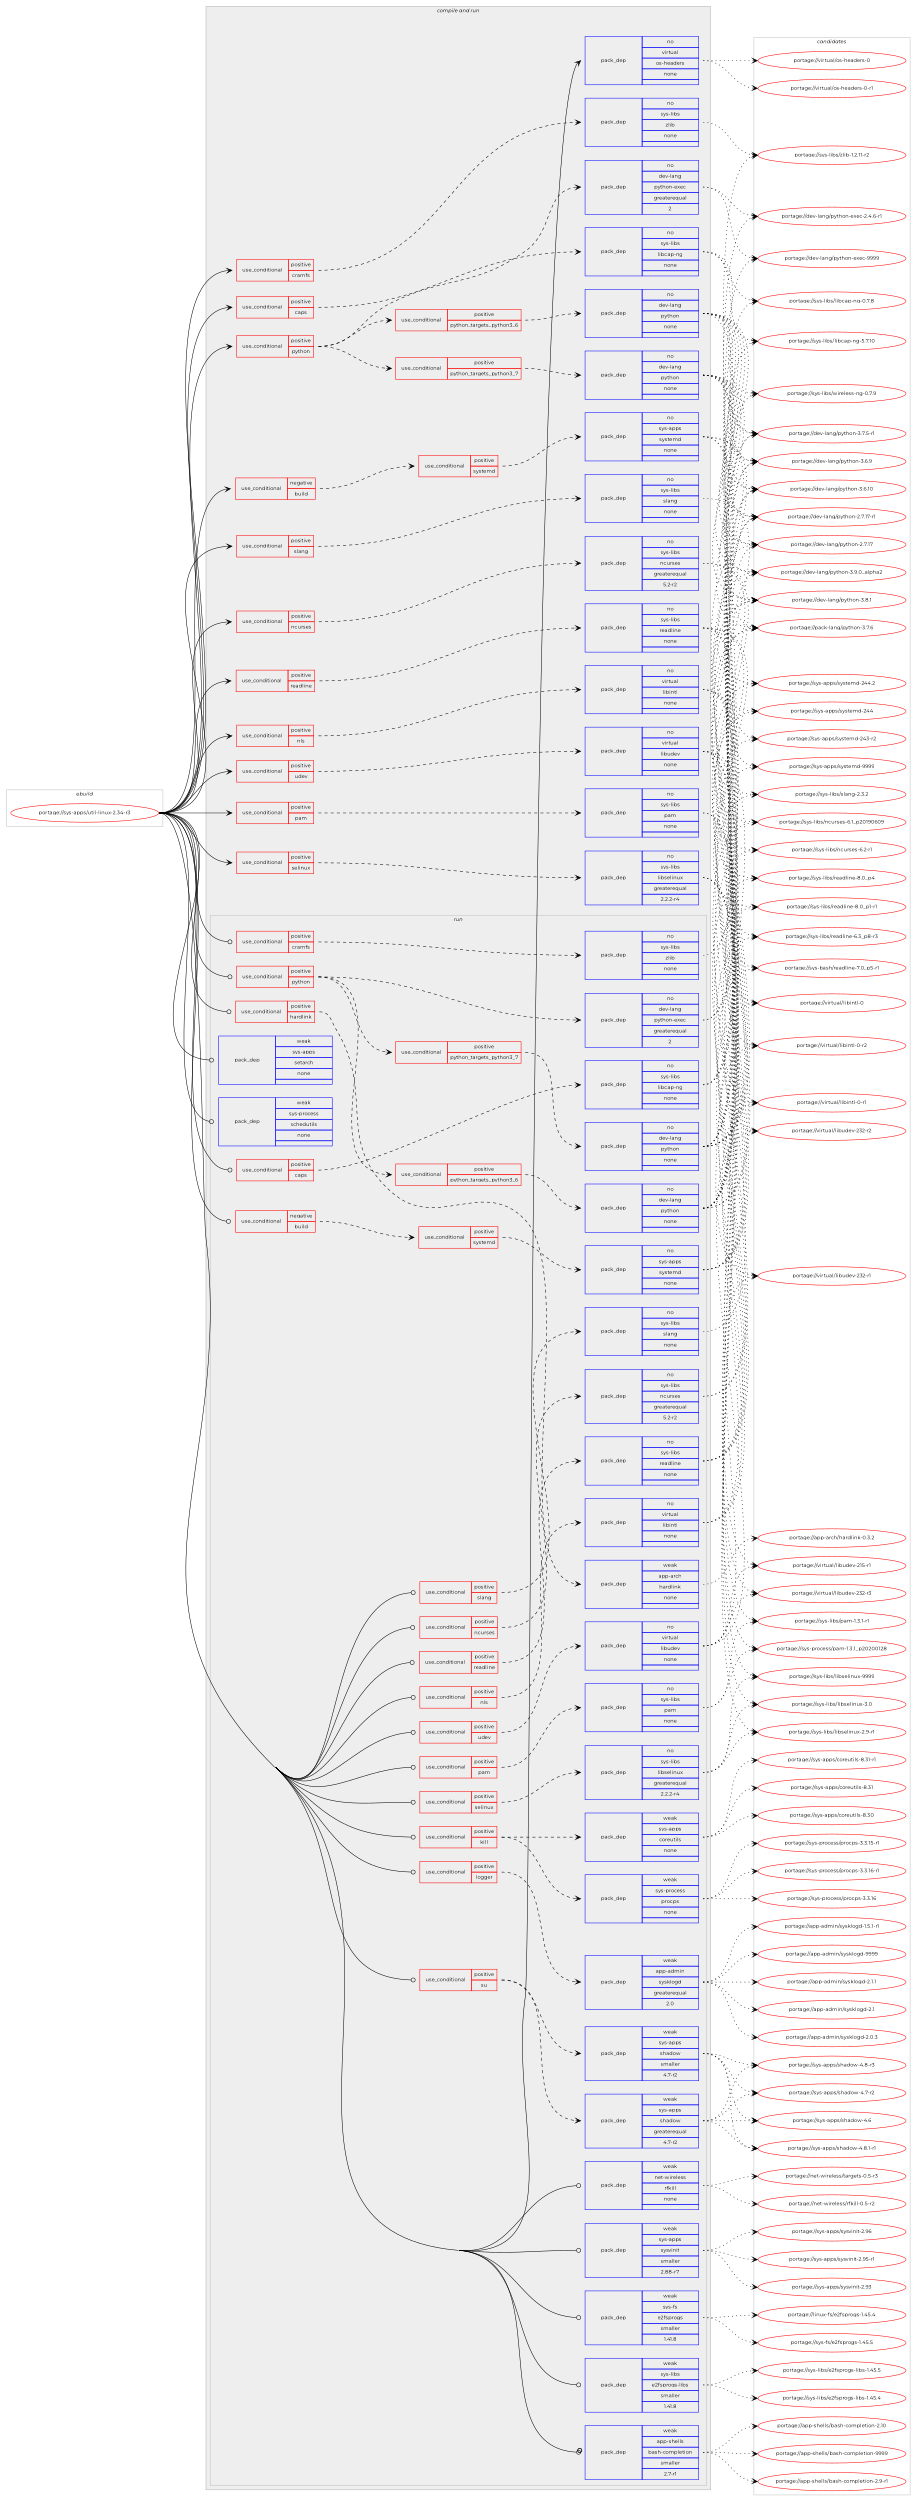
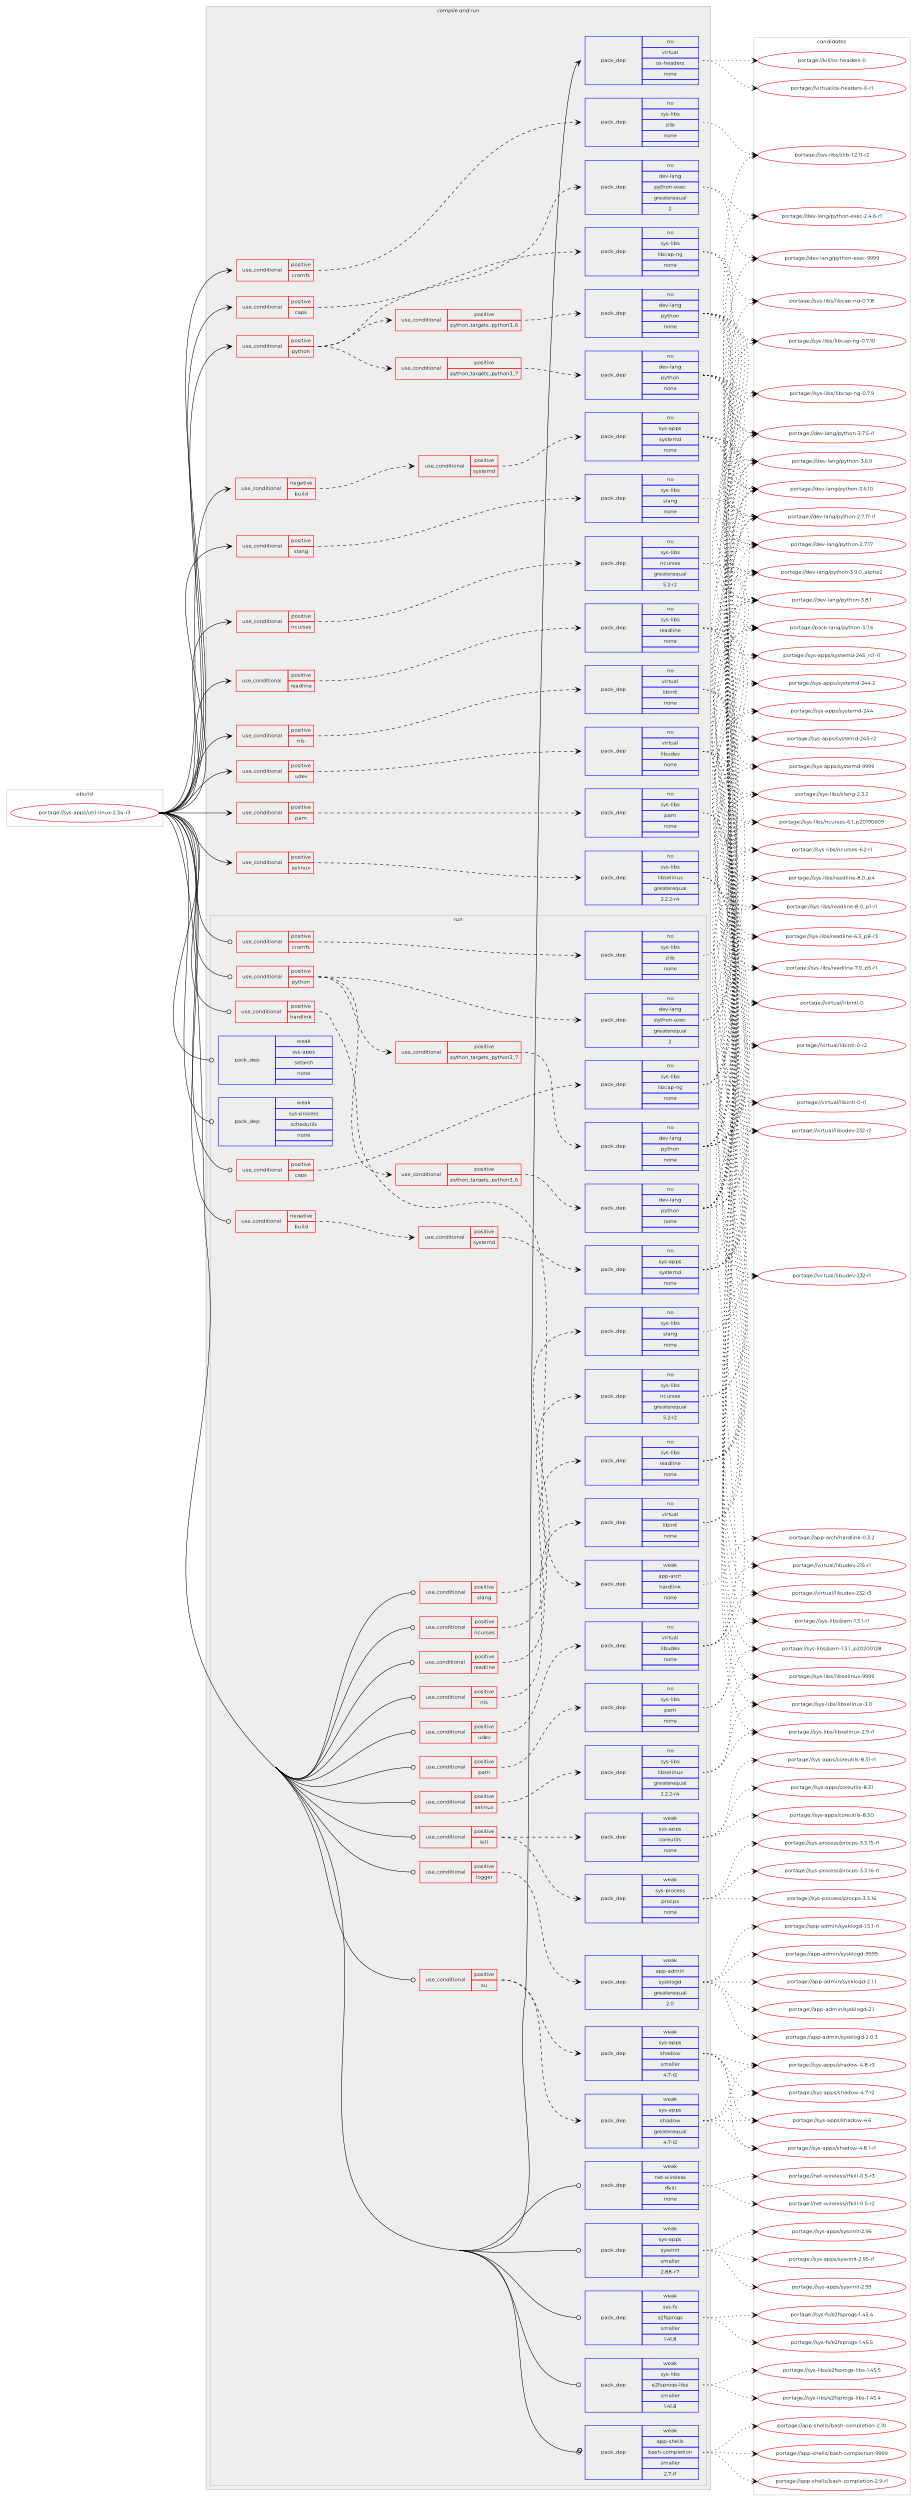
(832, 61) -> (832, 61)
(832, 341) -> (832, 341)
(832, 394) -> (832, 394)
none -> (832, 656)
(832, 968) -> (832, 968)
(832, 1649) -> (832, 1649)
(832, 2176) -> (832, 2176)
(832, 2315) -> (832, 2315)
